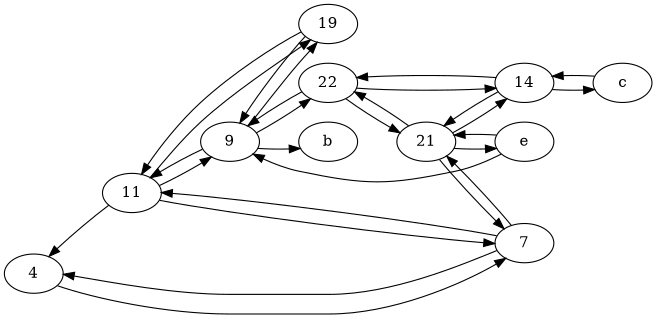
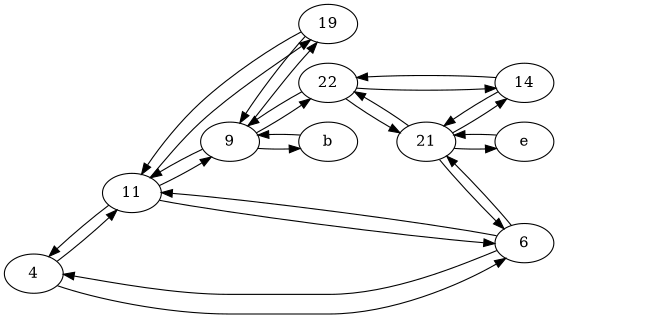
(623, 83) -> none
(383, 182) -> (285, 134)
none -> (84, 240)
(524, 243) -> (524, 243)
